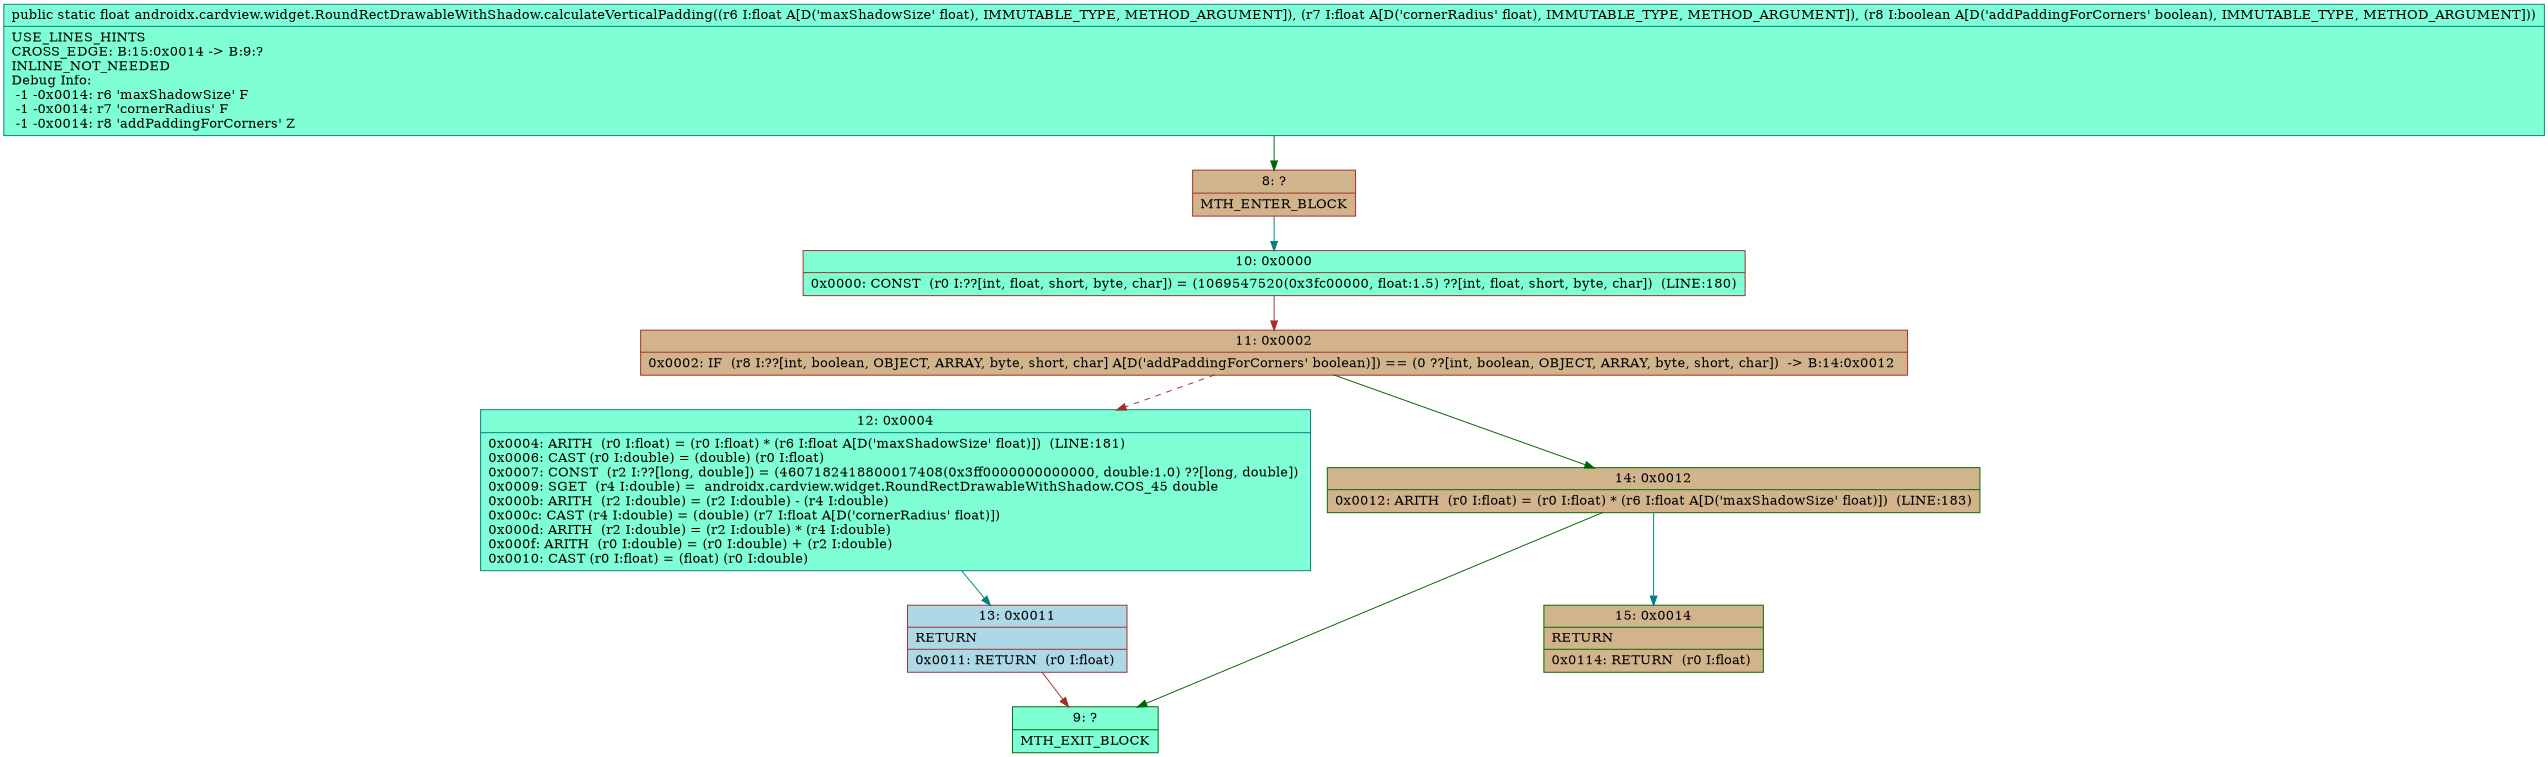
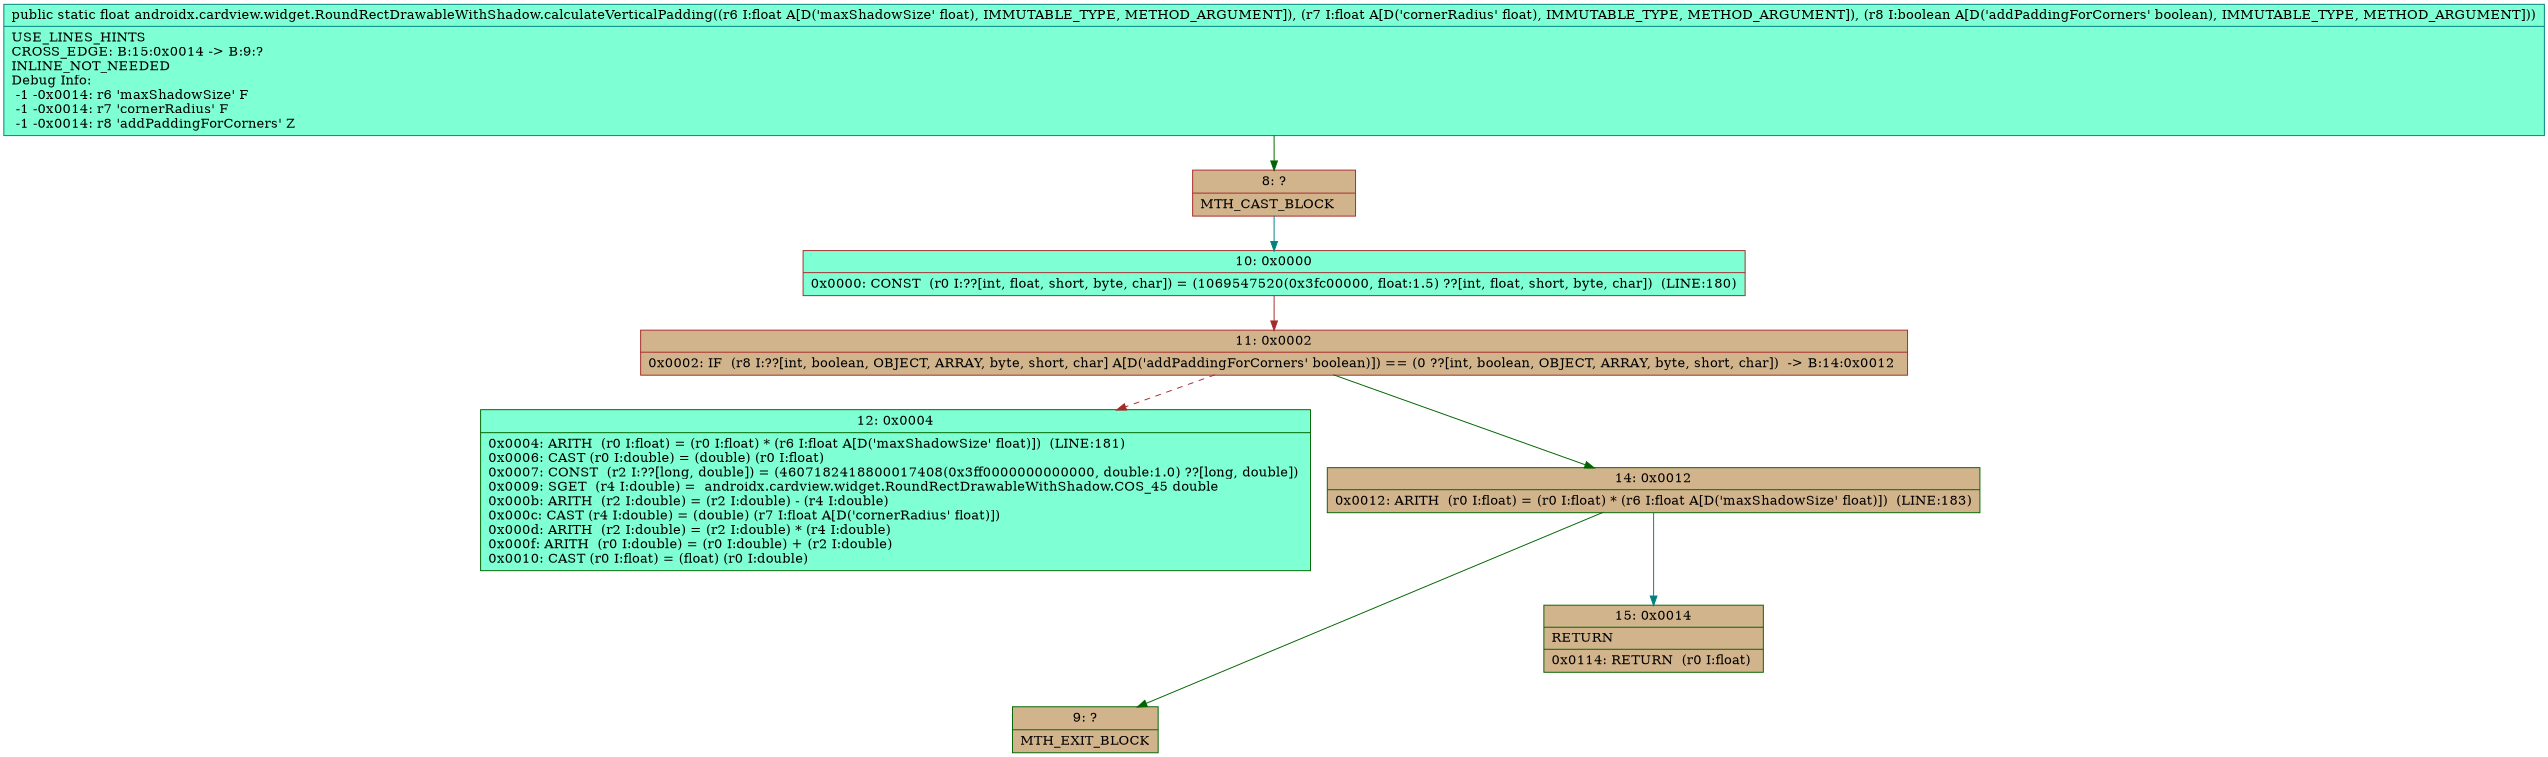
(1274, 204) -> (1267, 204)
(896, 490) -> (896, 490)
(1017, 639) -> none
(1085, 730) -> (1085, 730)
